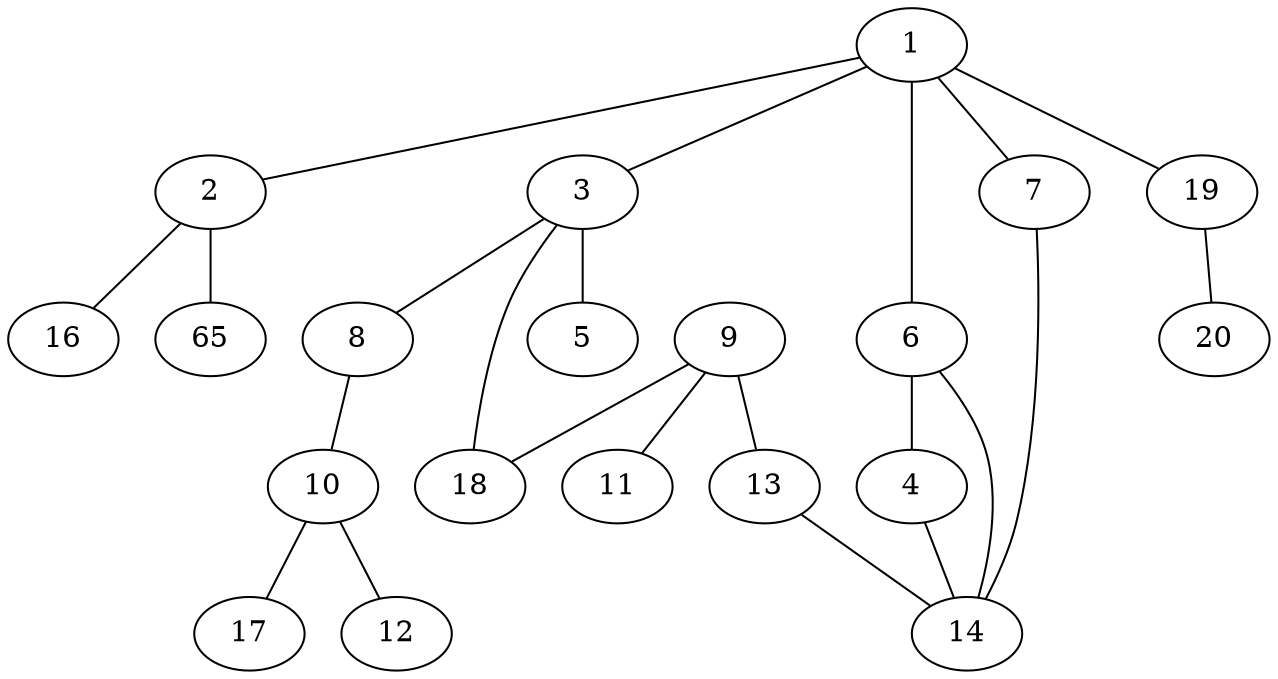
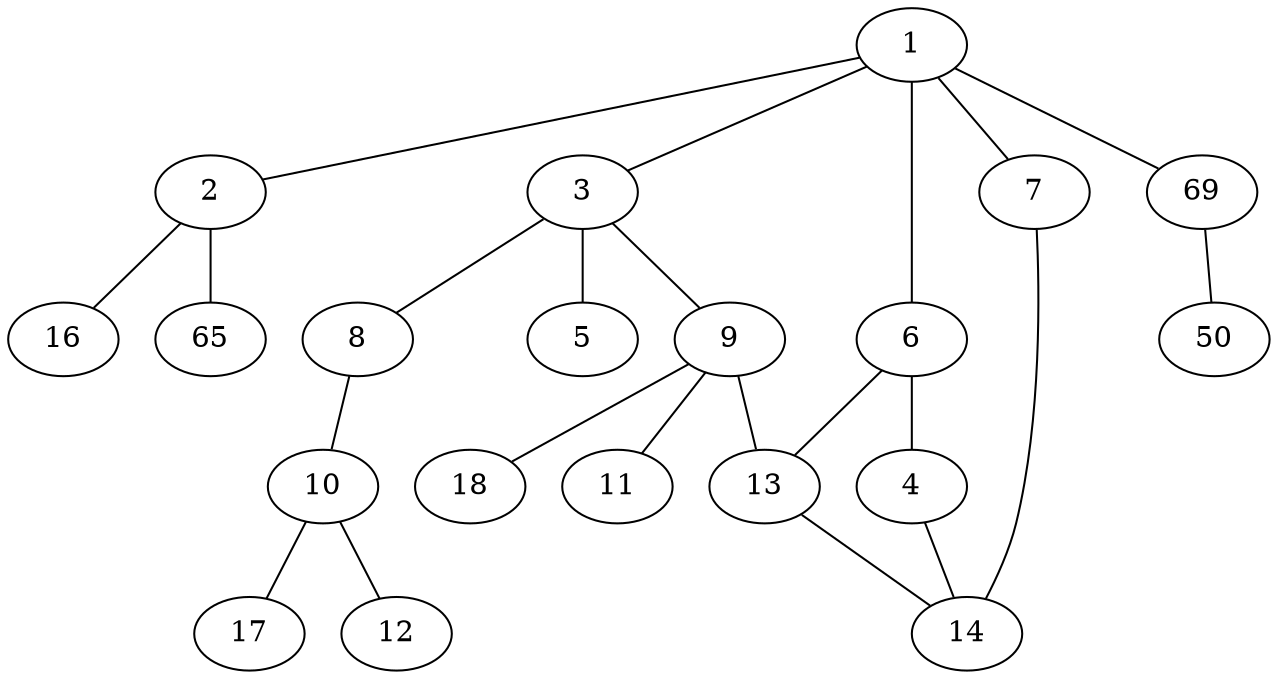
(1202, 192) -> (1202, 192)
(499, 331) -> (656, 266)
(1214, 339) -> (1214, 339)
(991, 479) -> (838, 413)
